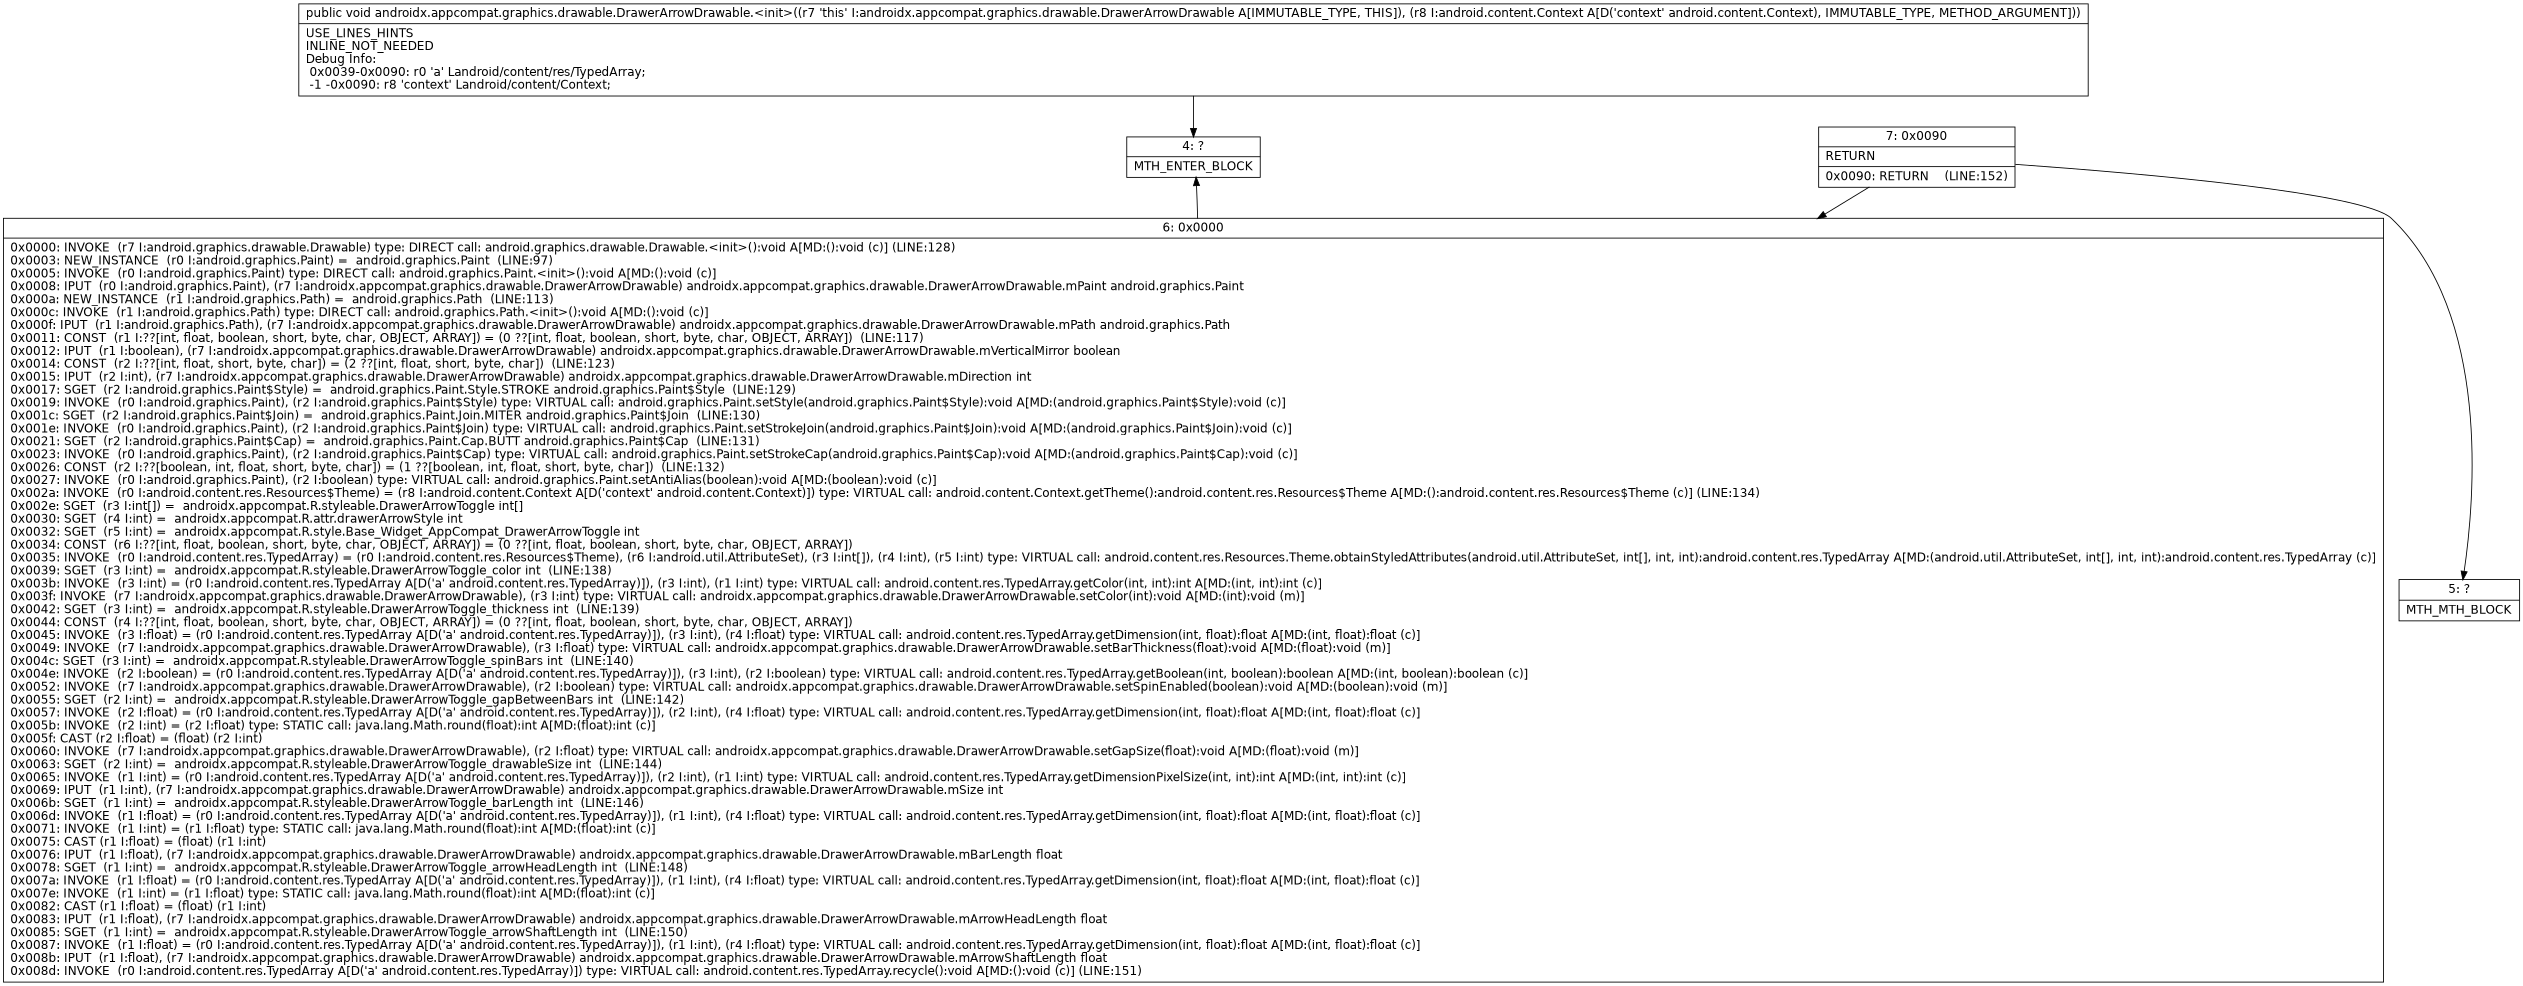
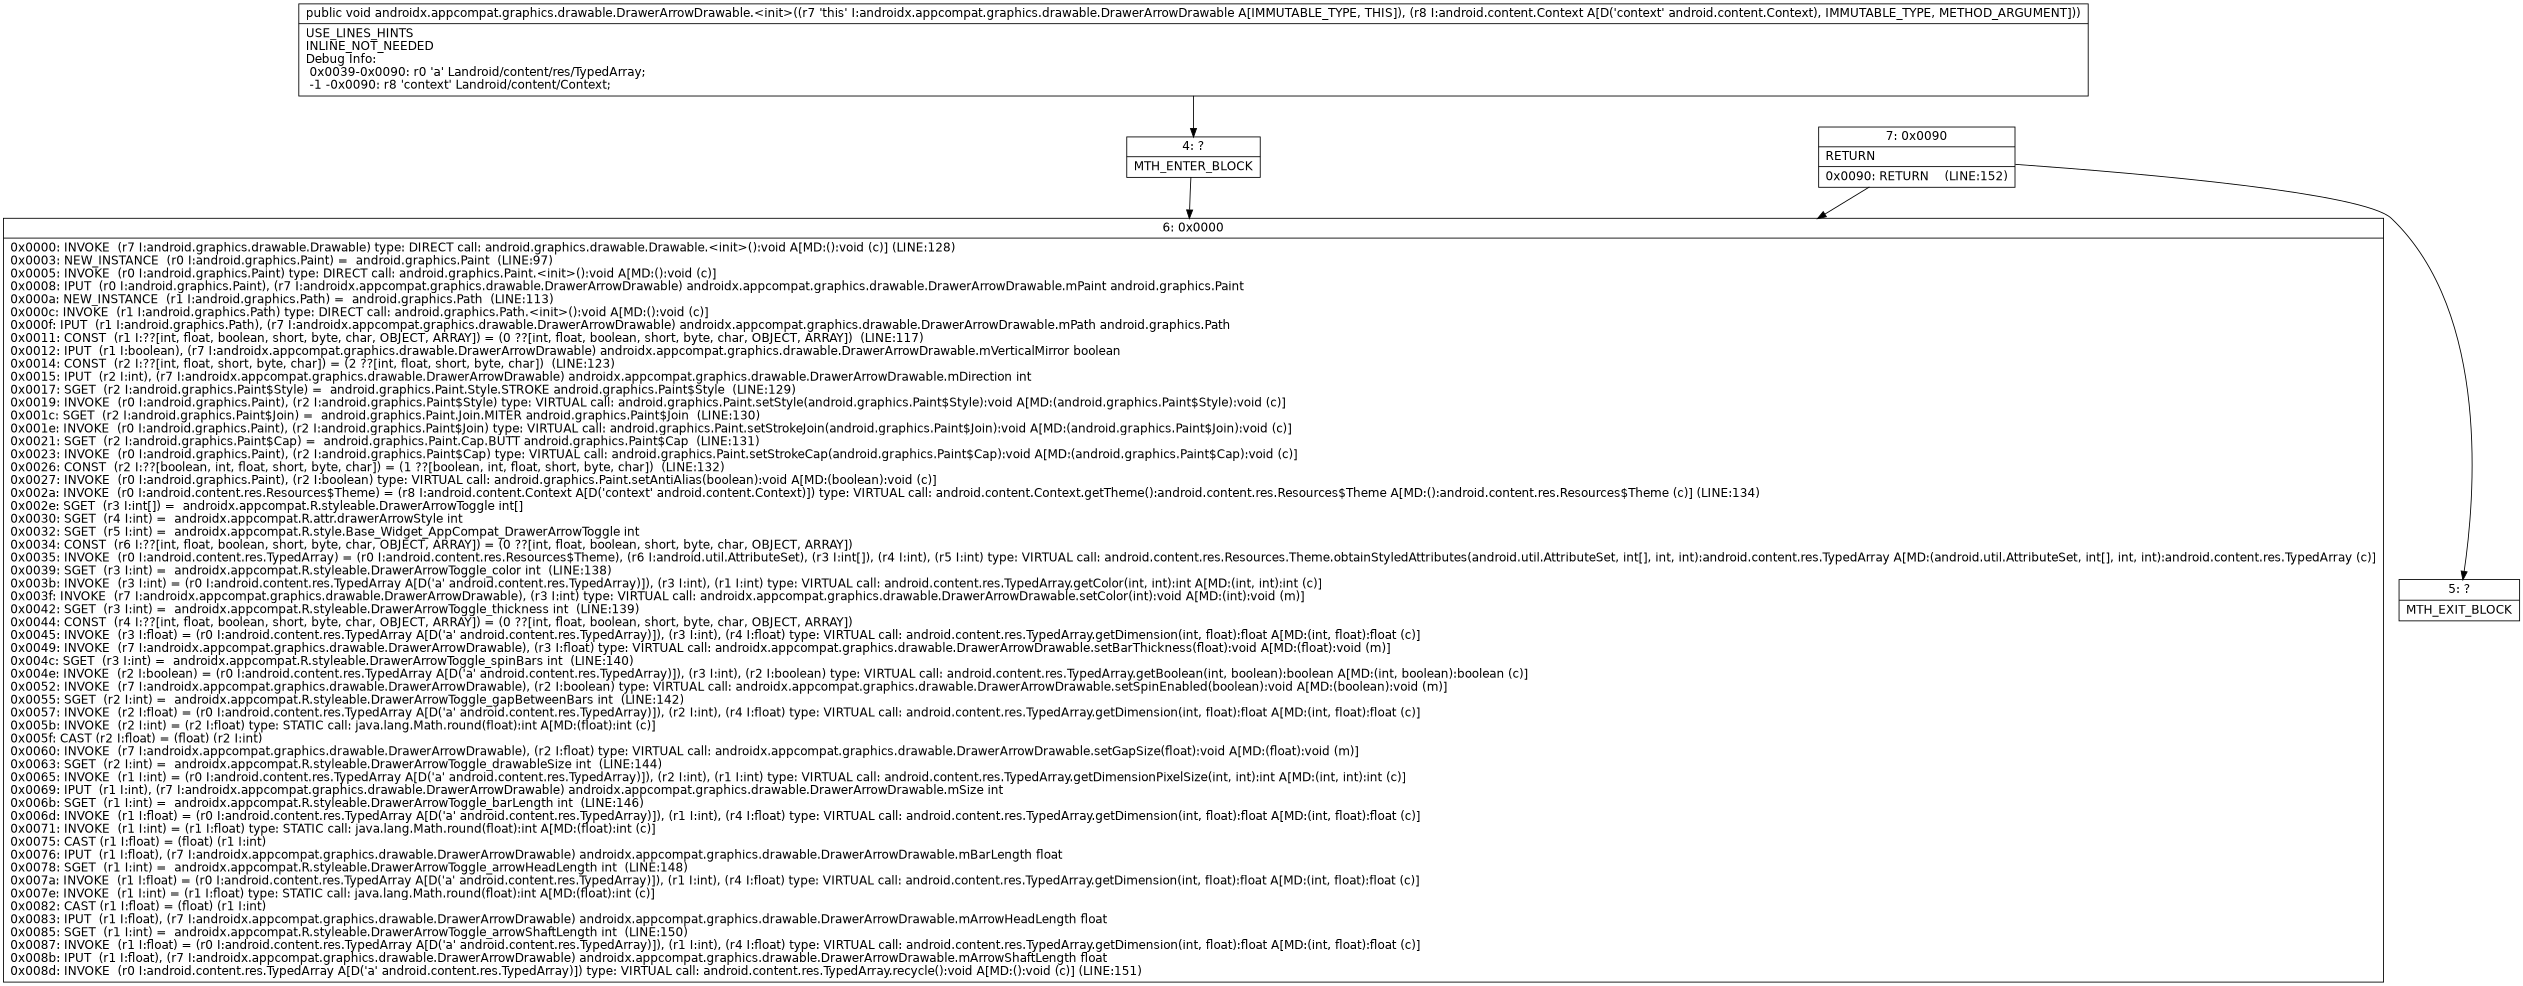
(1197, 202) -> (1190, 193)
(2459, 610) -> (2459, 610)
